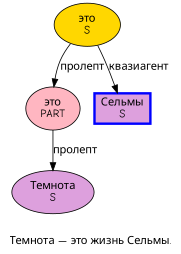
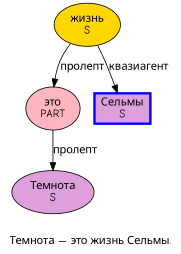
(87, 25) -> (87, 25)
